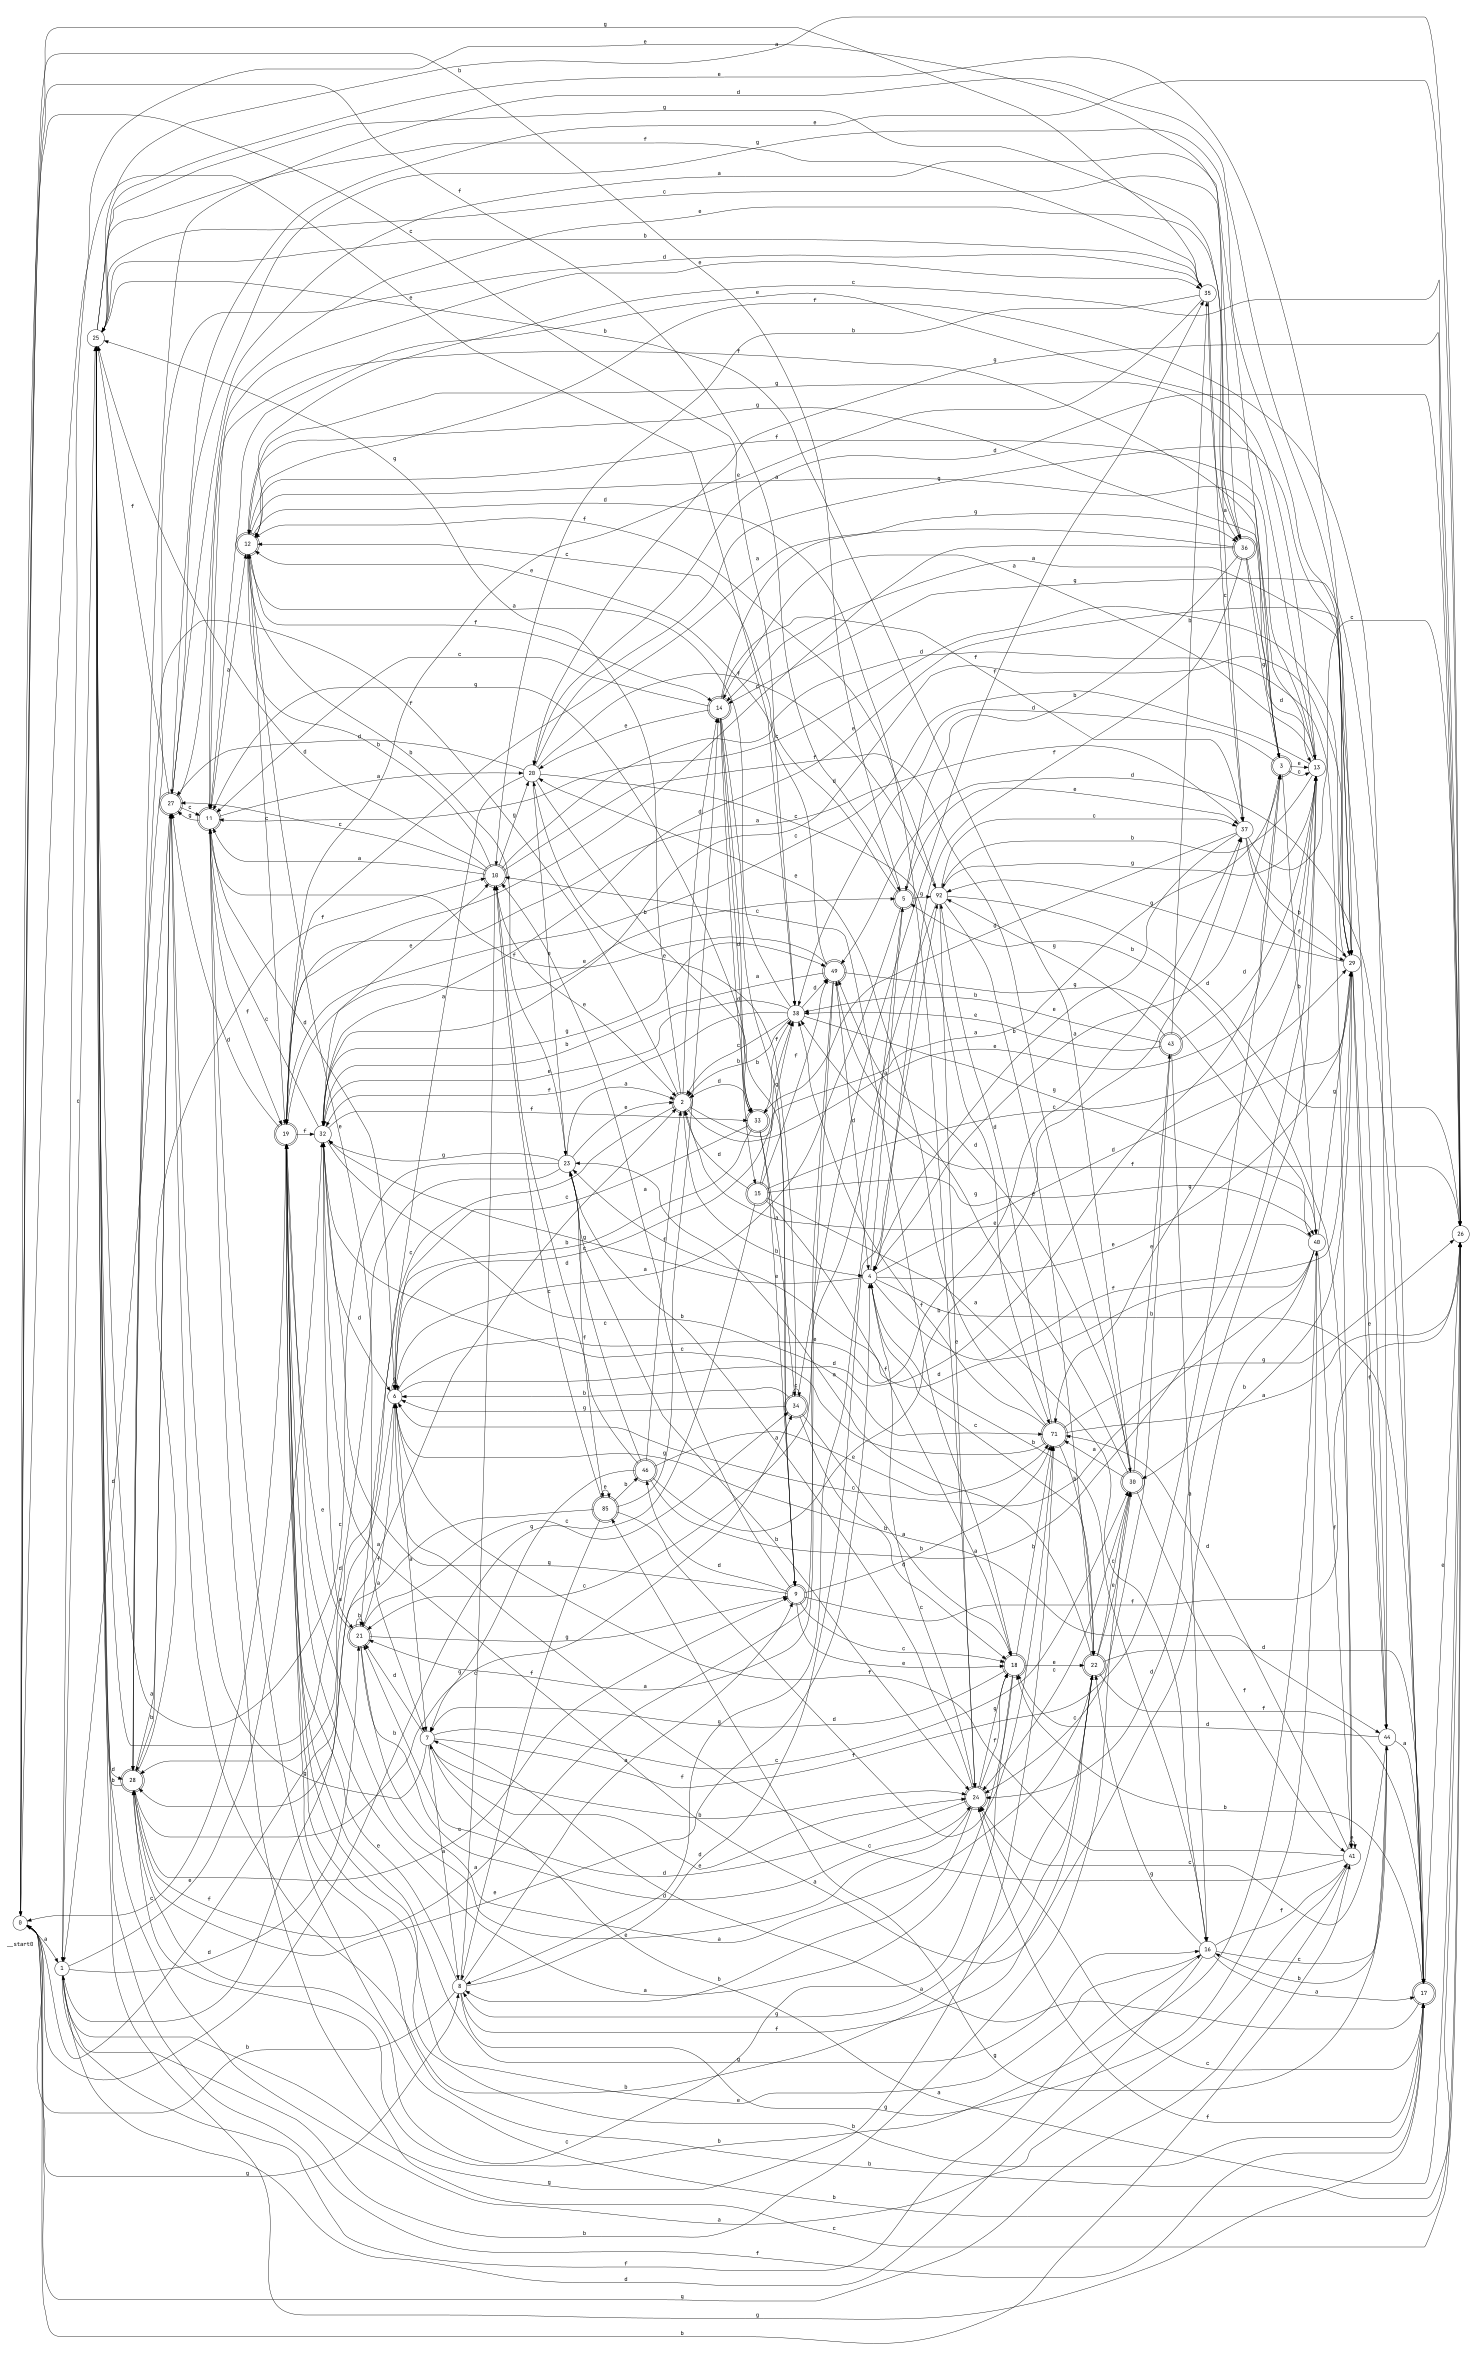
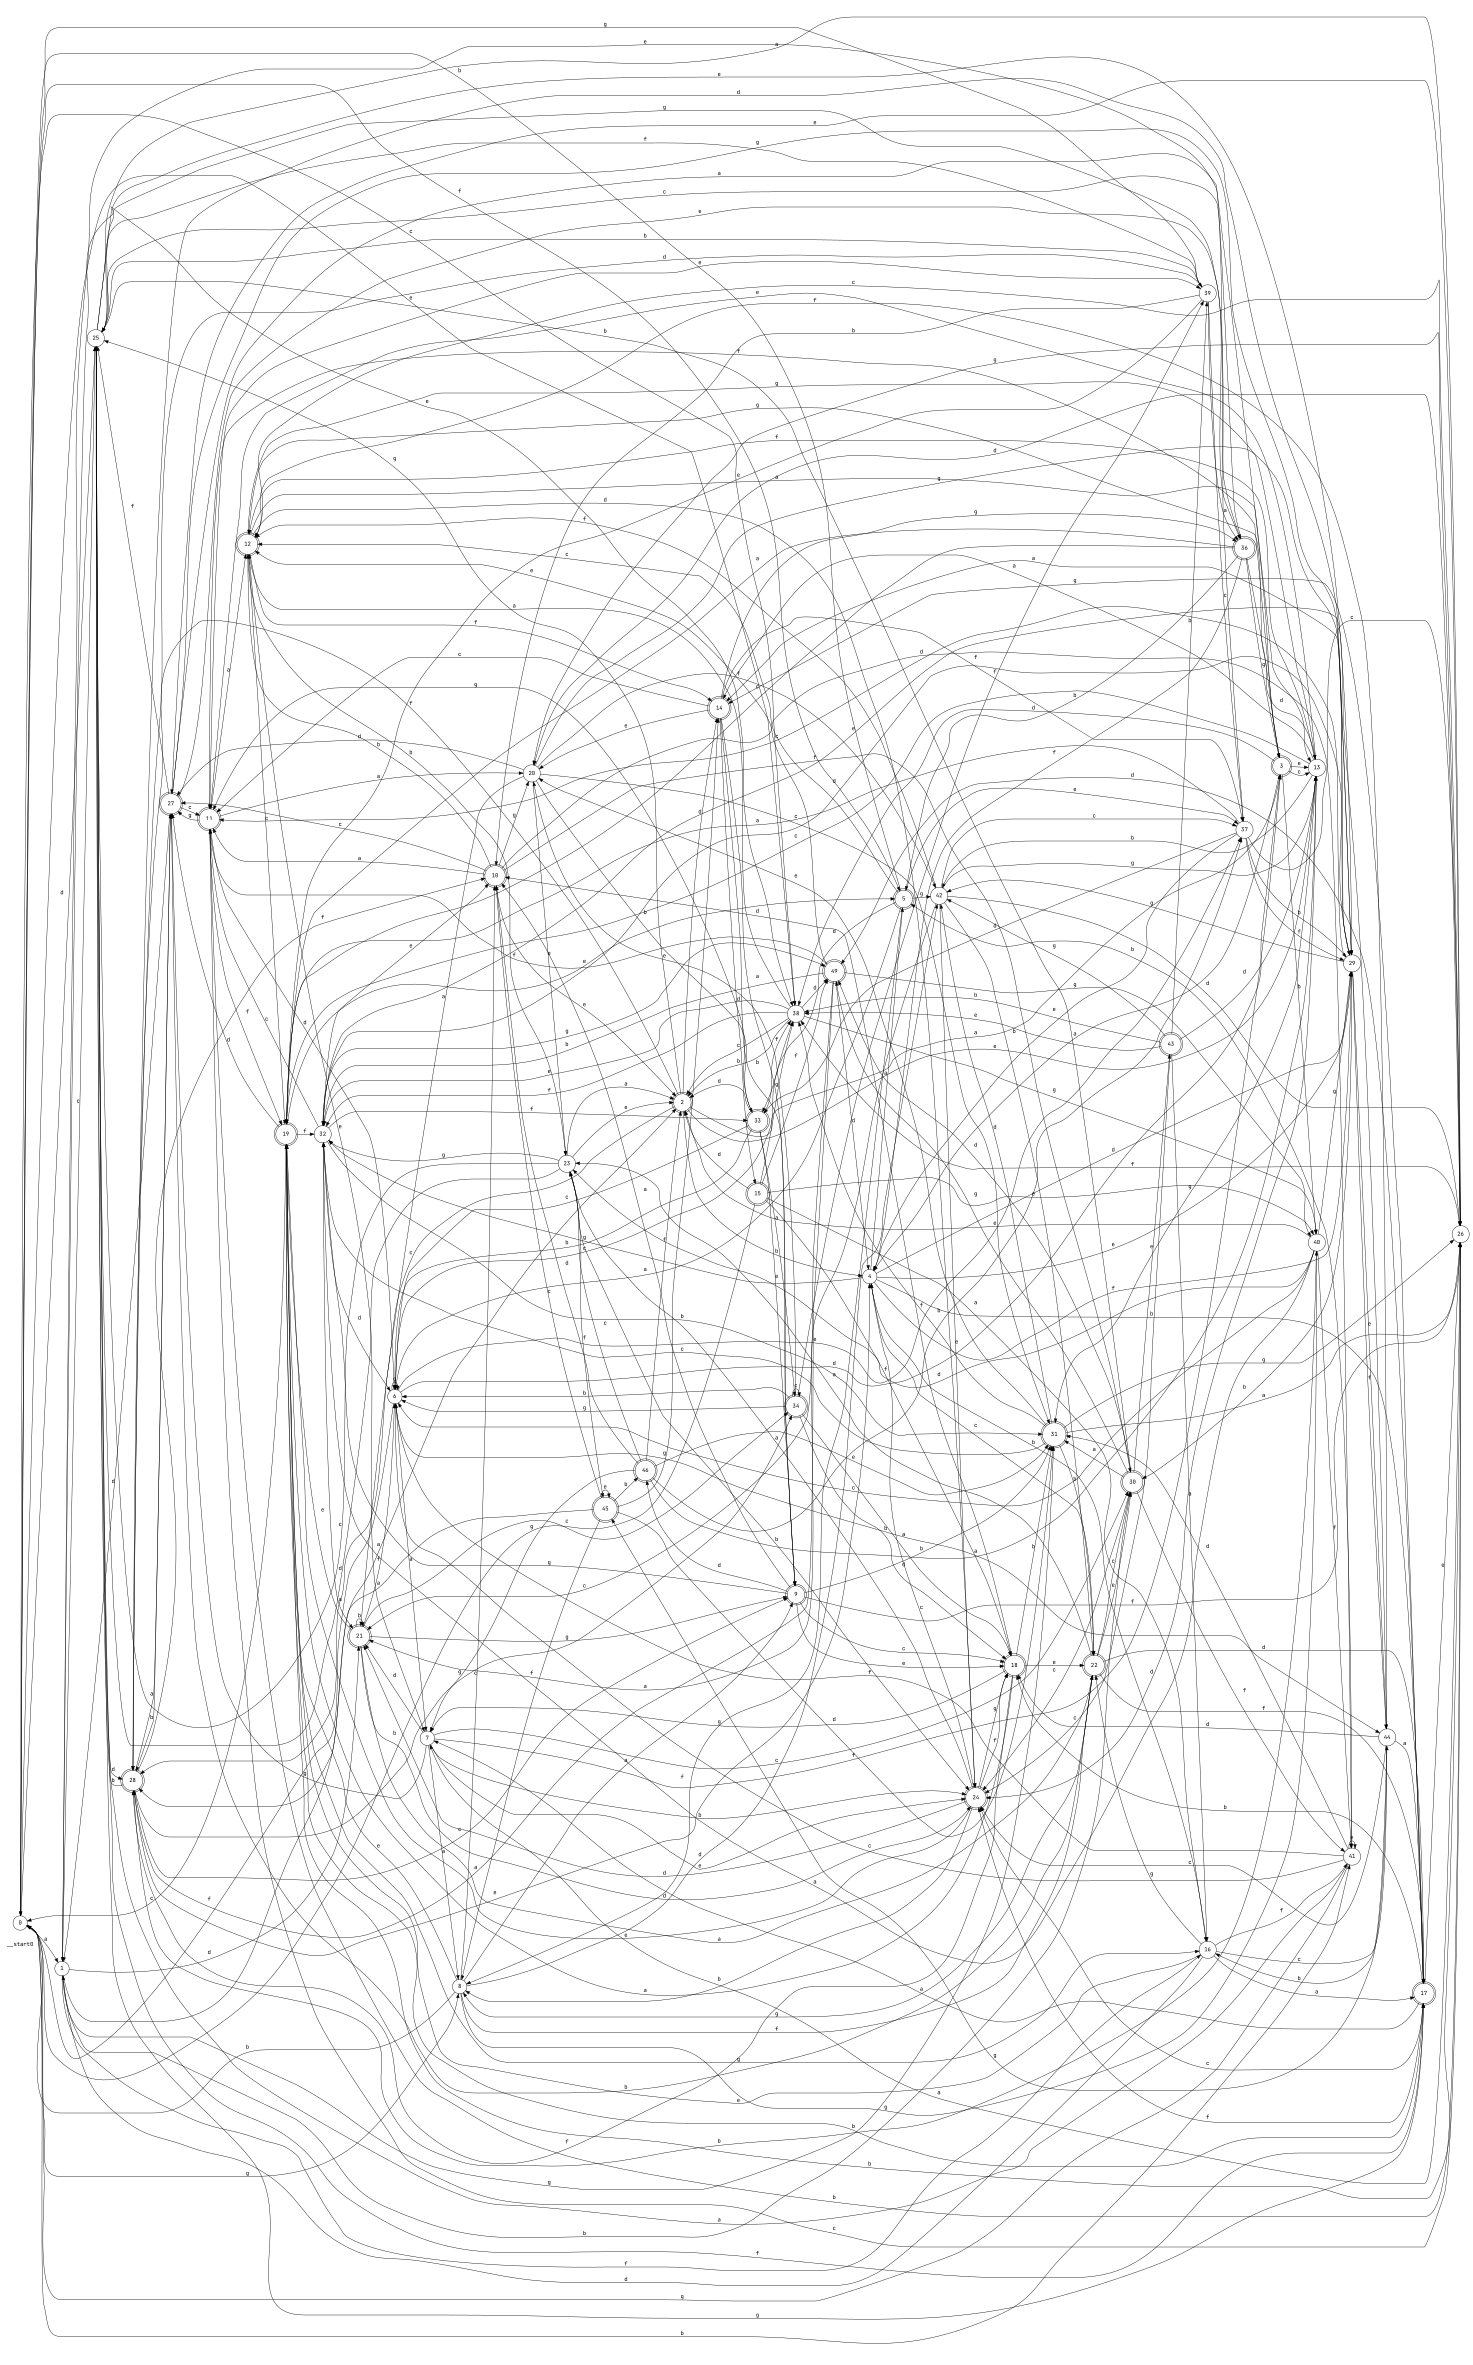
(1208, 293) -> (1208, 293)
(238, 675) -> (58, 1133)
(939, 896) -> (939, 896)
(734, 904) -> (816, 1000)
(758, 911) -> (758, 911)
(1071, 1110) -> none
(1054, 1435) -> (1054, 1435)
(605, 1509) -> (605, 1509)
(279, 1597) -> (81, 516)
(567, 2142) -> (567, 2142)
